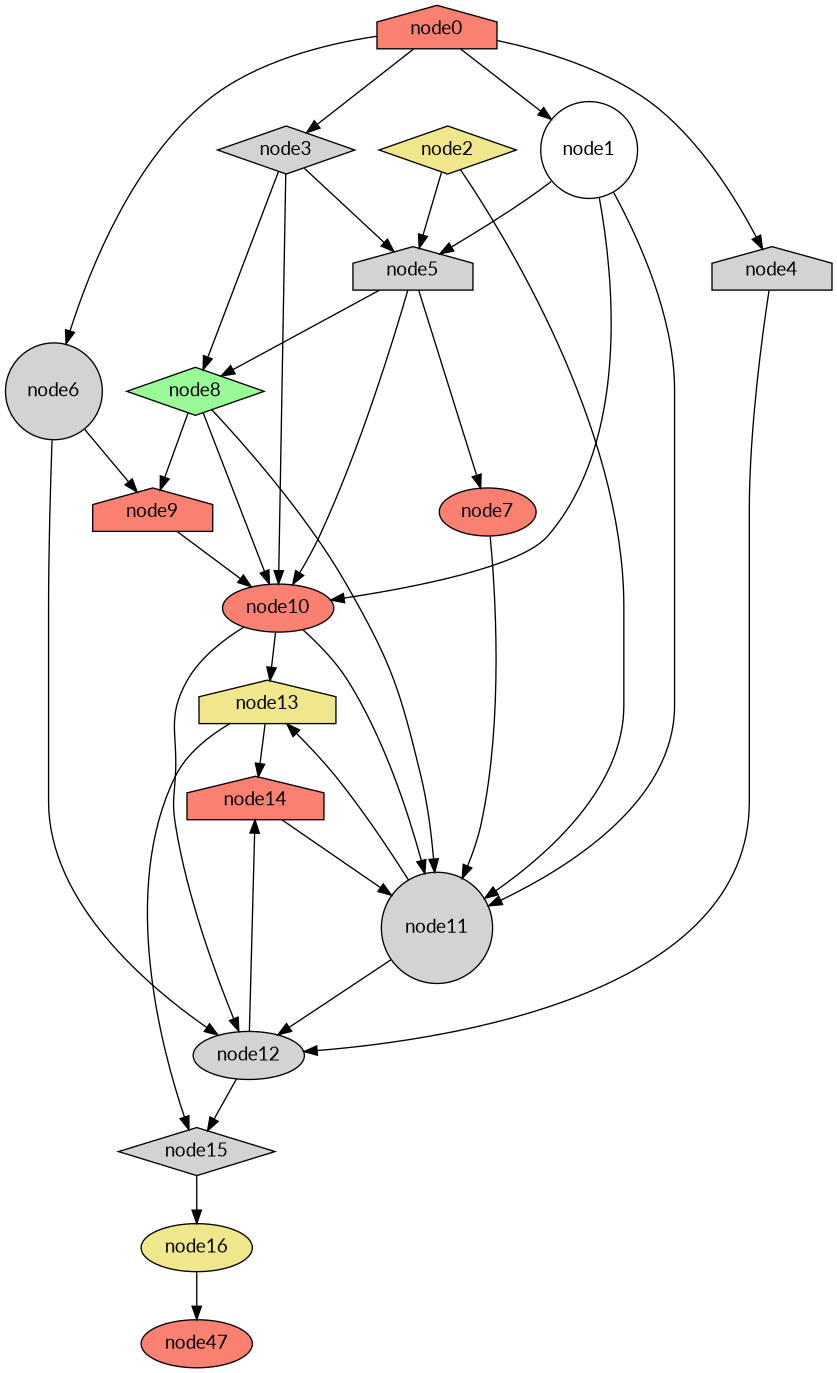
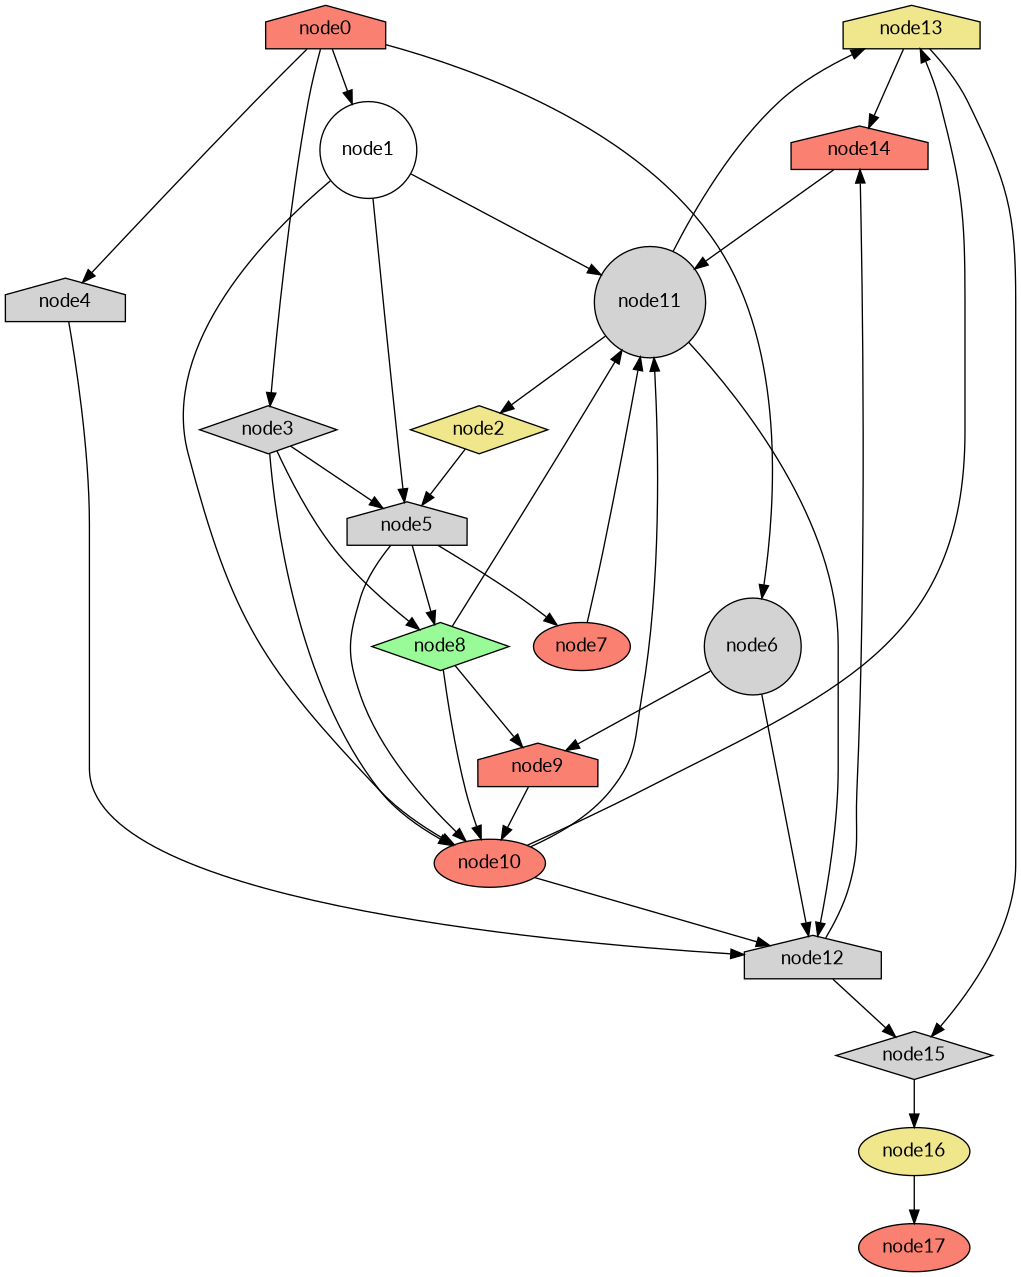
(618, 537) -> (559, 370)
(249, 1055) -> (813, 959)
(197, 1344) -> (914, 1248)
